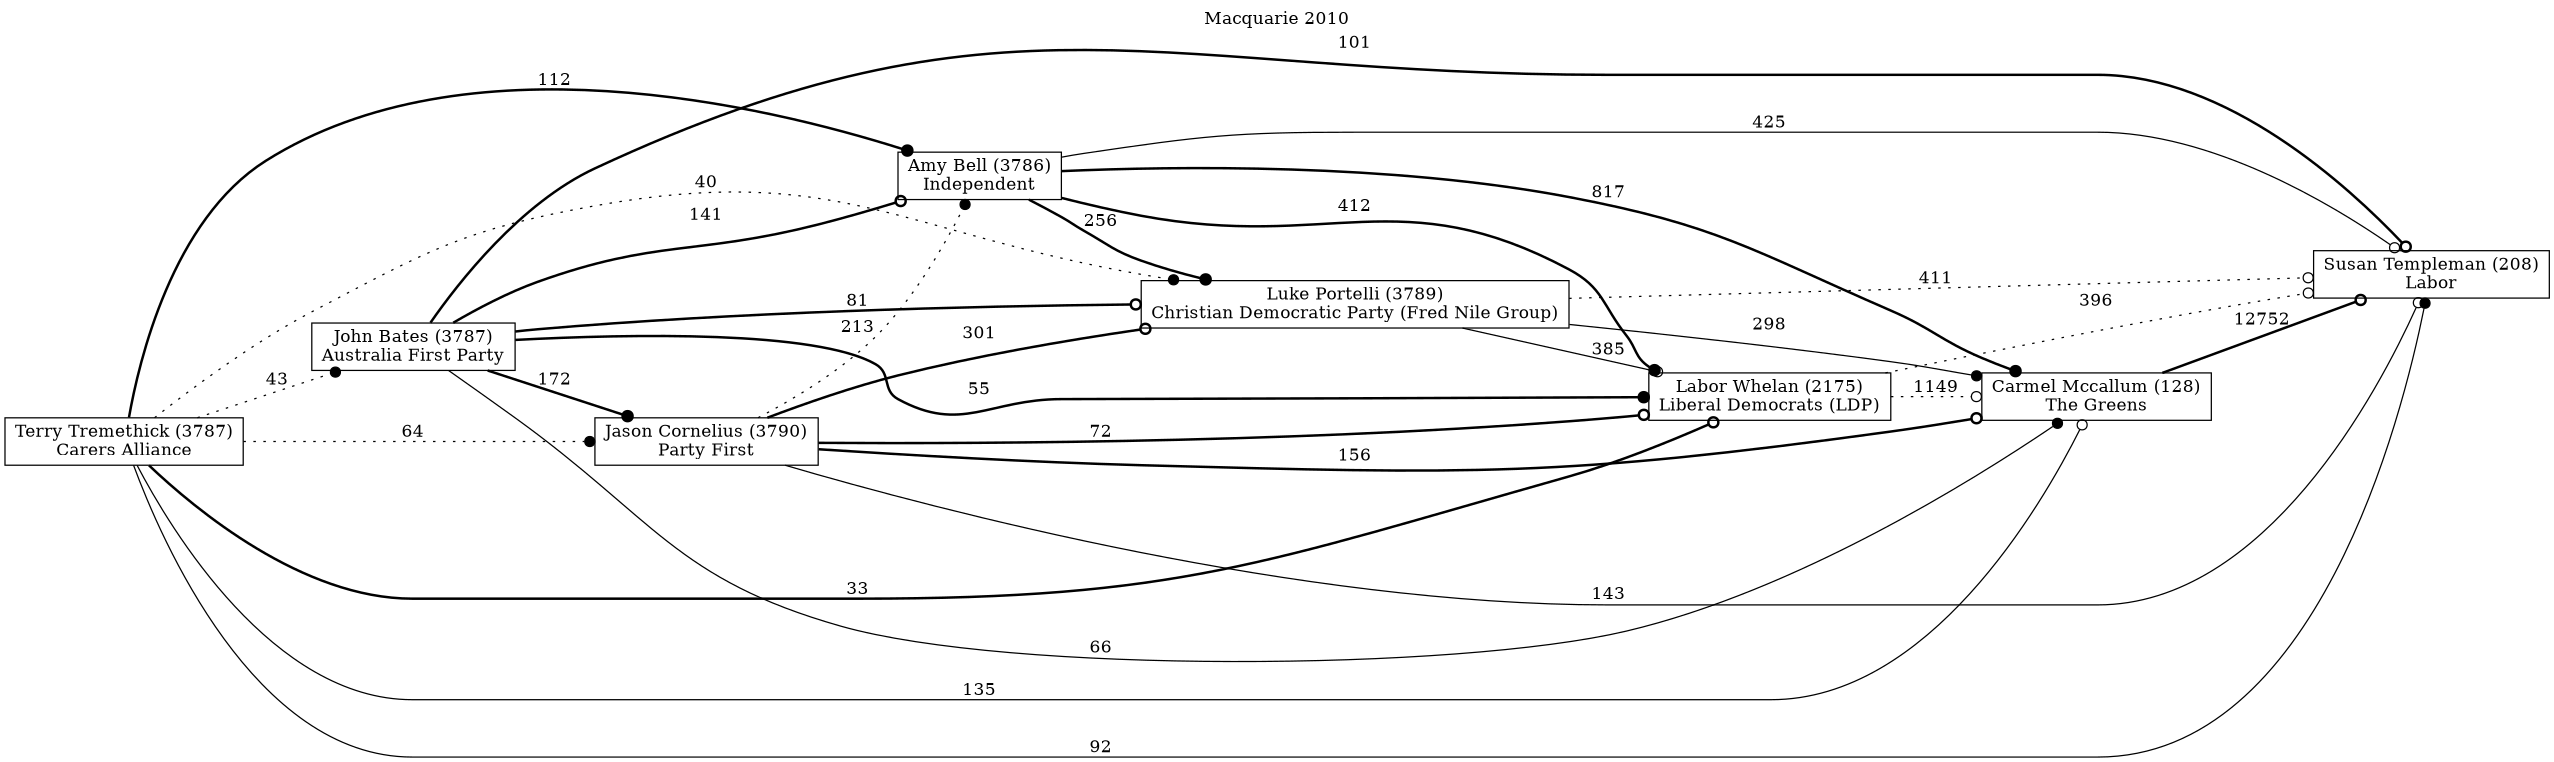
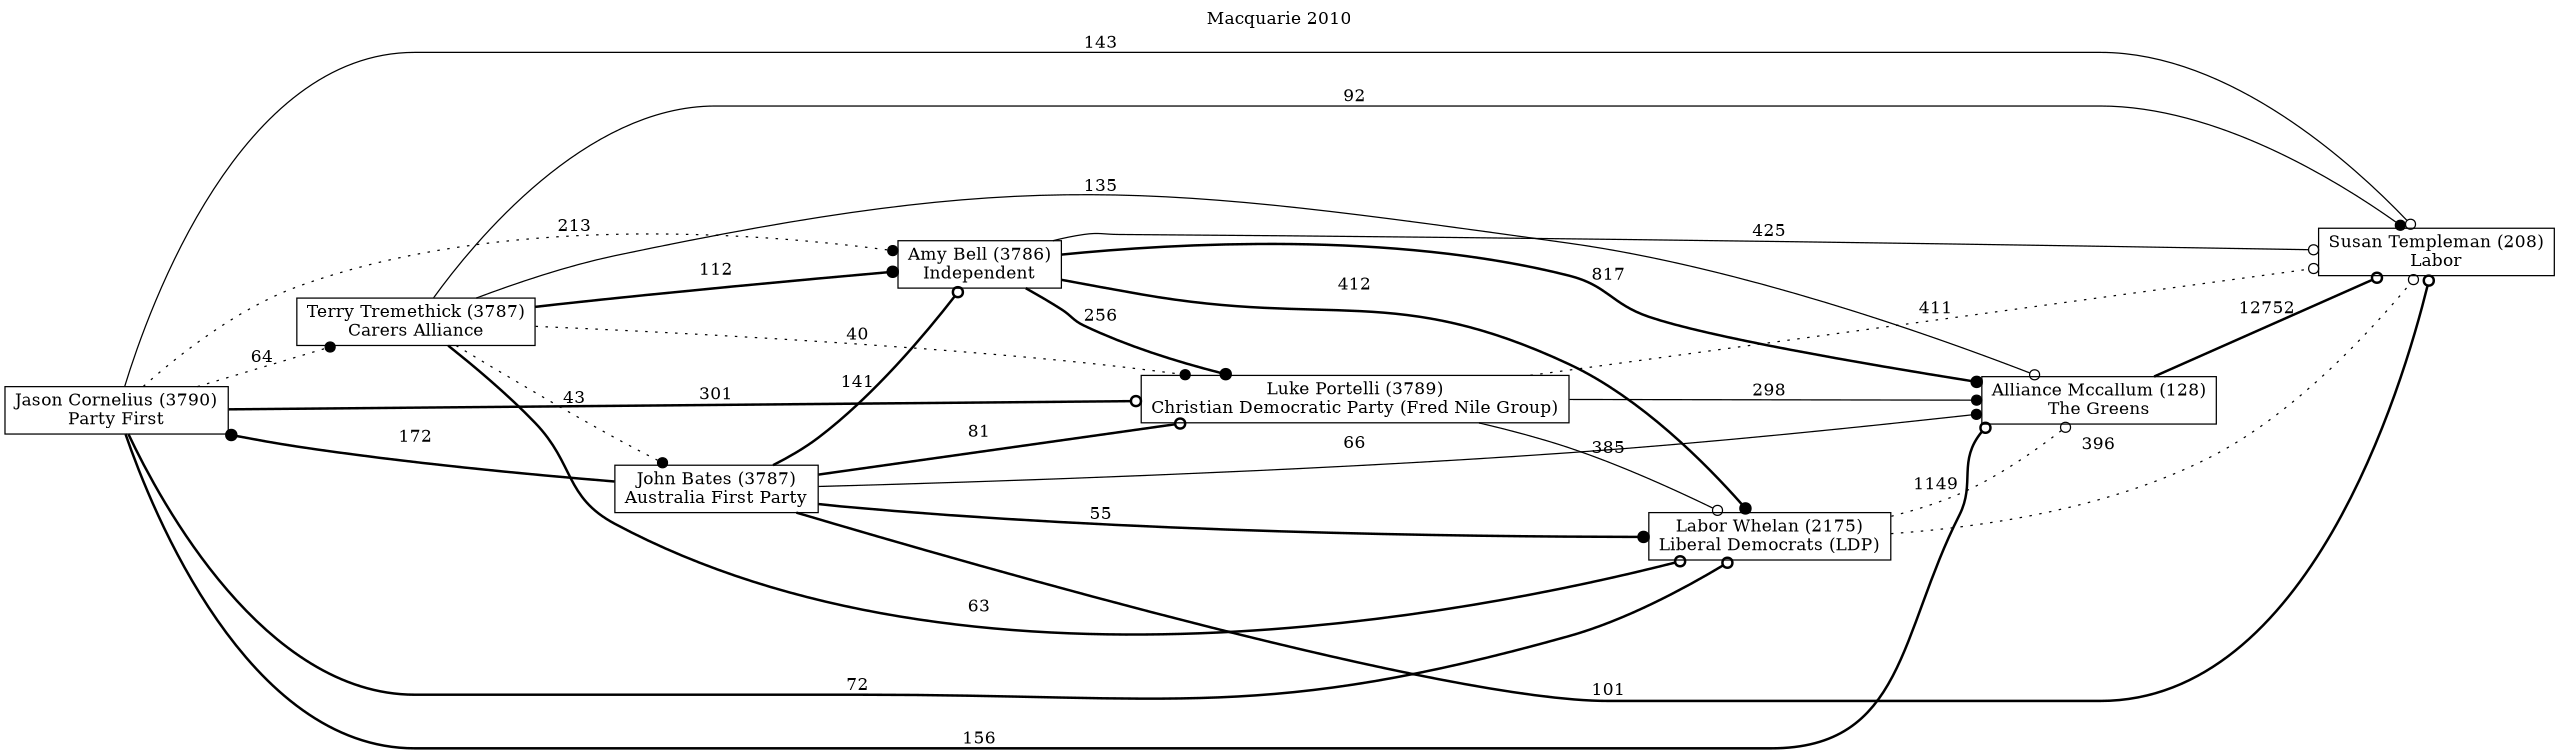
(2097, 397) -> (2099, 400)
(414, 442) -> (261, 368)
(858, 589) -> (980, 607)
